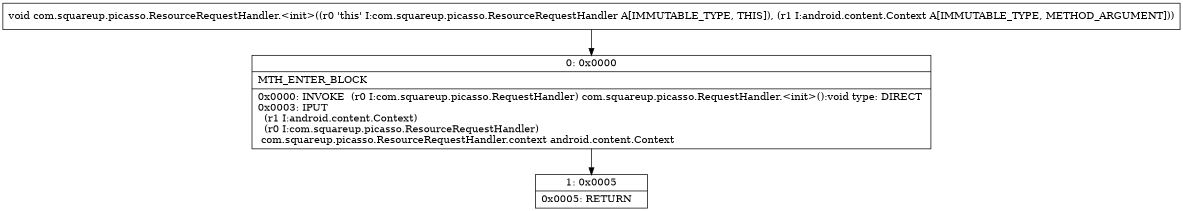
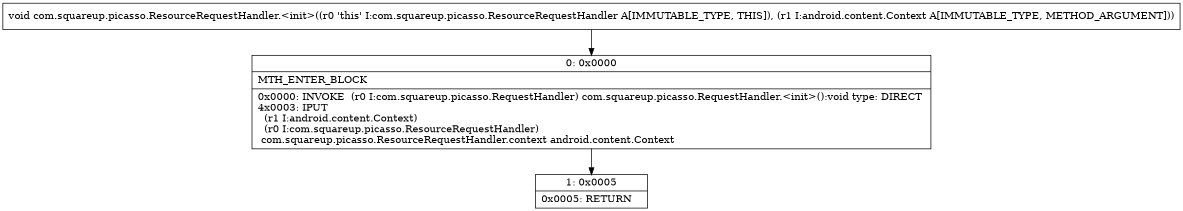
(296, 108) -> (296, 108)
